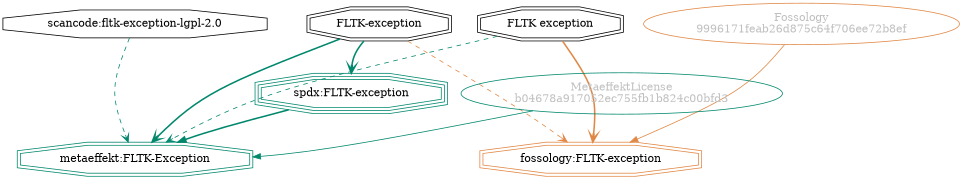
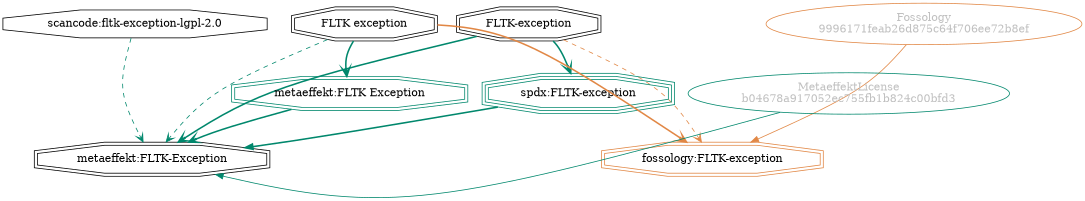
none -> (350, 93)
(135, 159) -> (152, 159)
